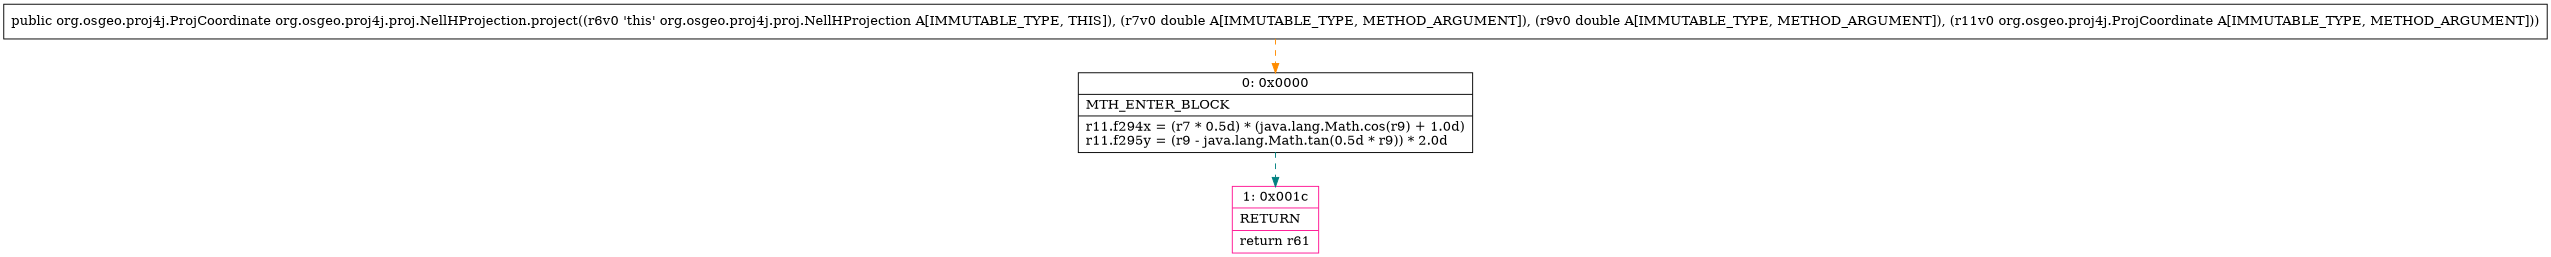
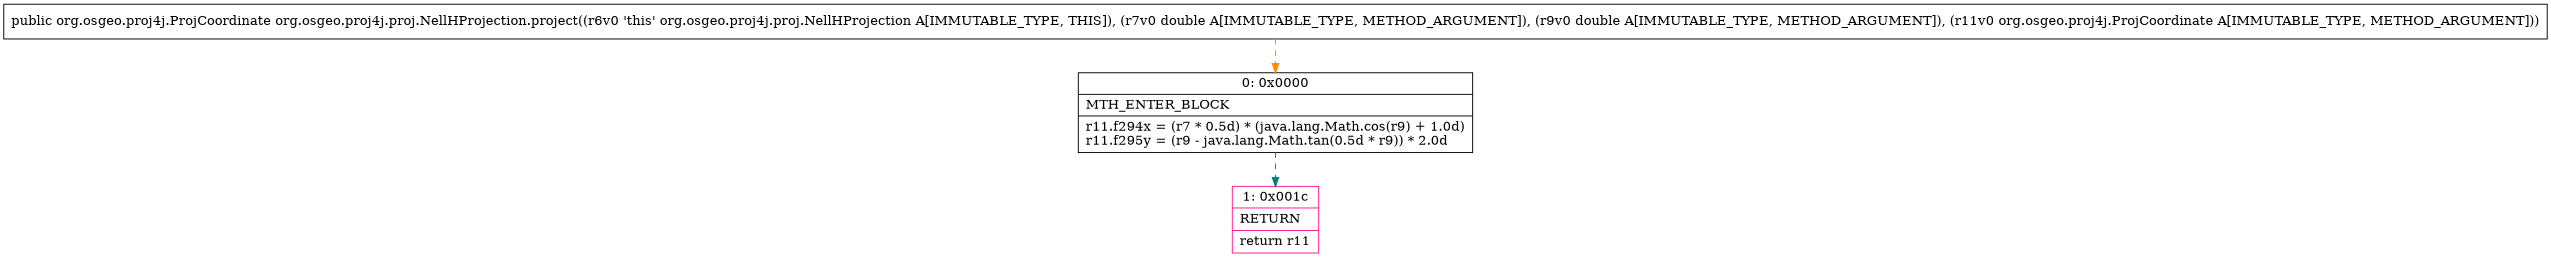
(1275, 241) -> (1275, 241)
